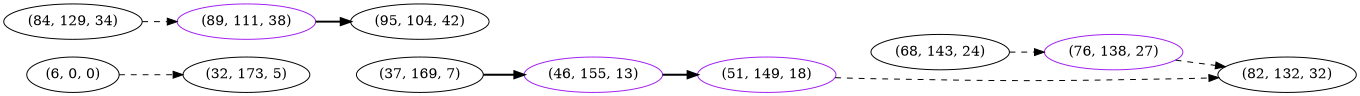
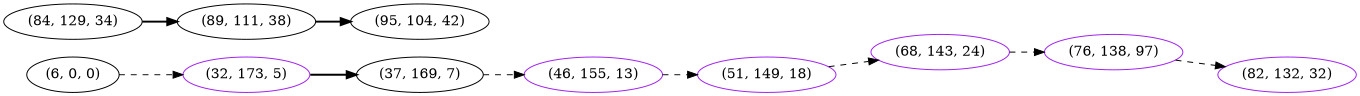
(155, 22) -> (155, 22)
(246, 22) -> (246, 22)
(940, 52) -> (940, 52)
(1114, 52) -> (1114, 52)
(246, 75) -> (246, 75)
none -> (328, 75)
(499, 75) -> (499, 75)
(675, 75) -> (675, 75)
(1287, 75) -> (1287, 75)
(1022, 81) -> (849, 64)
